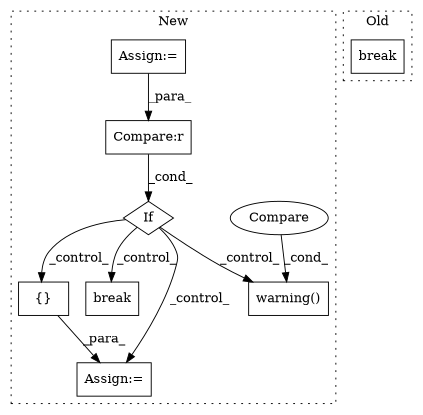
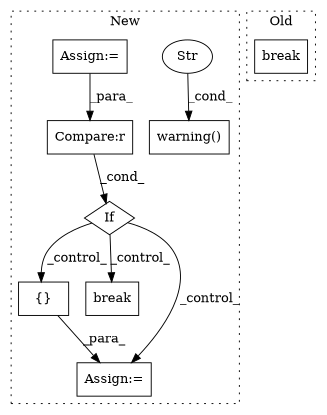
(279, 218) -> (187, 57)
(201, 254) -> none
